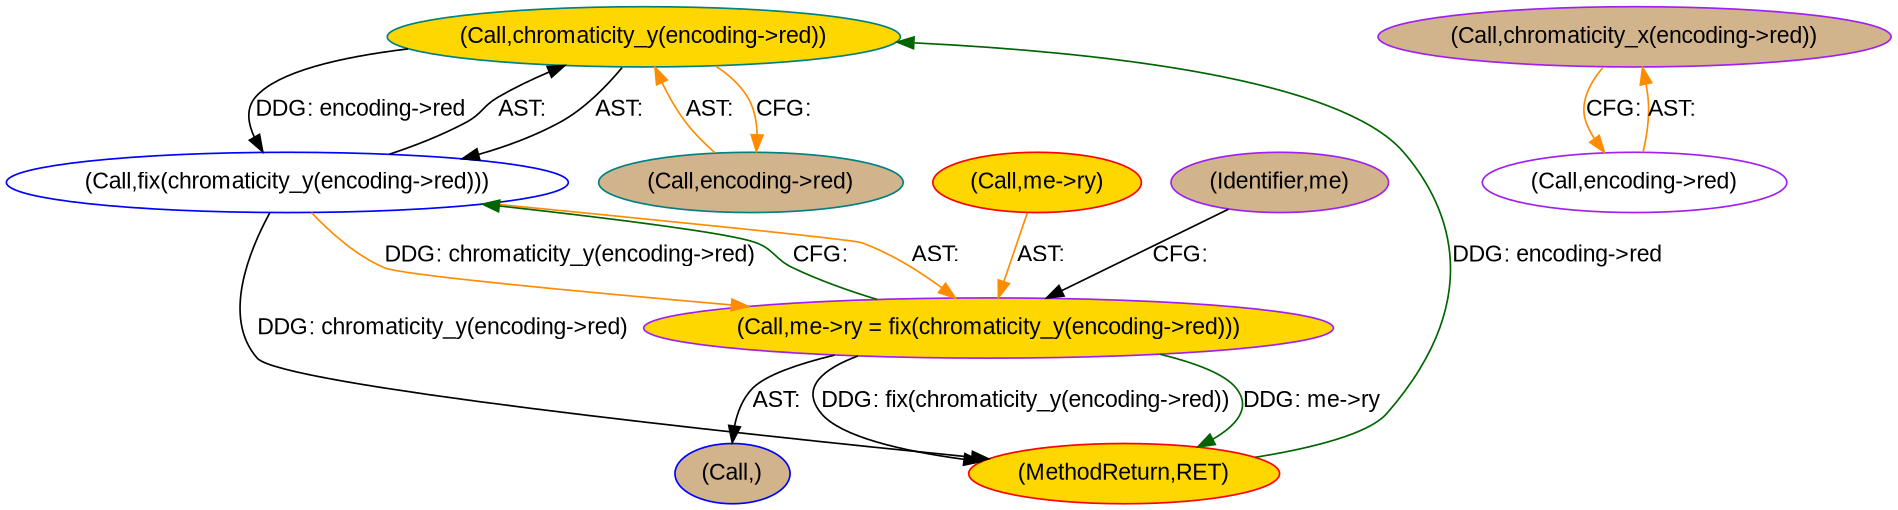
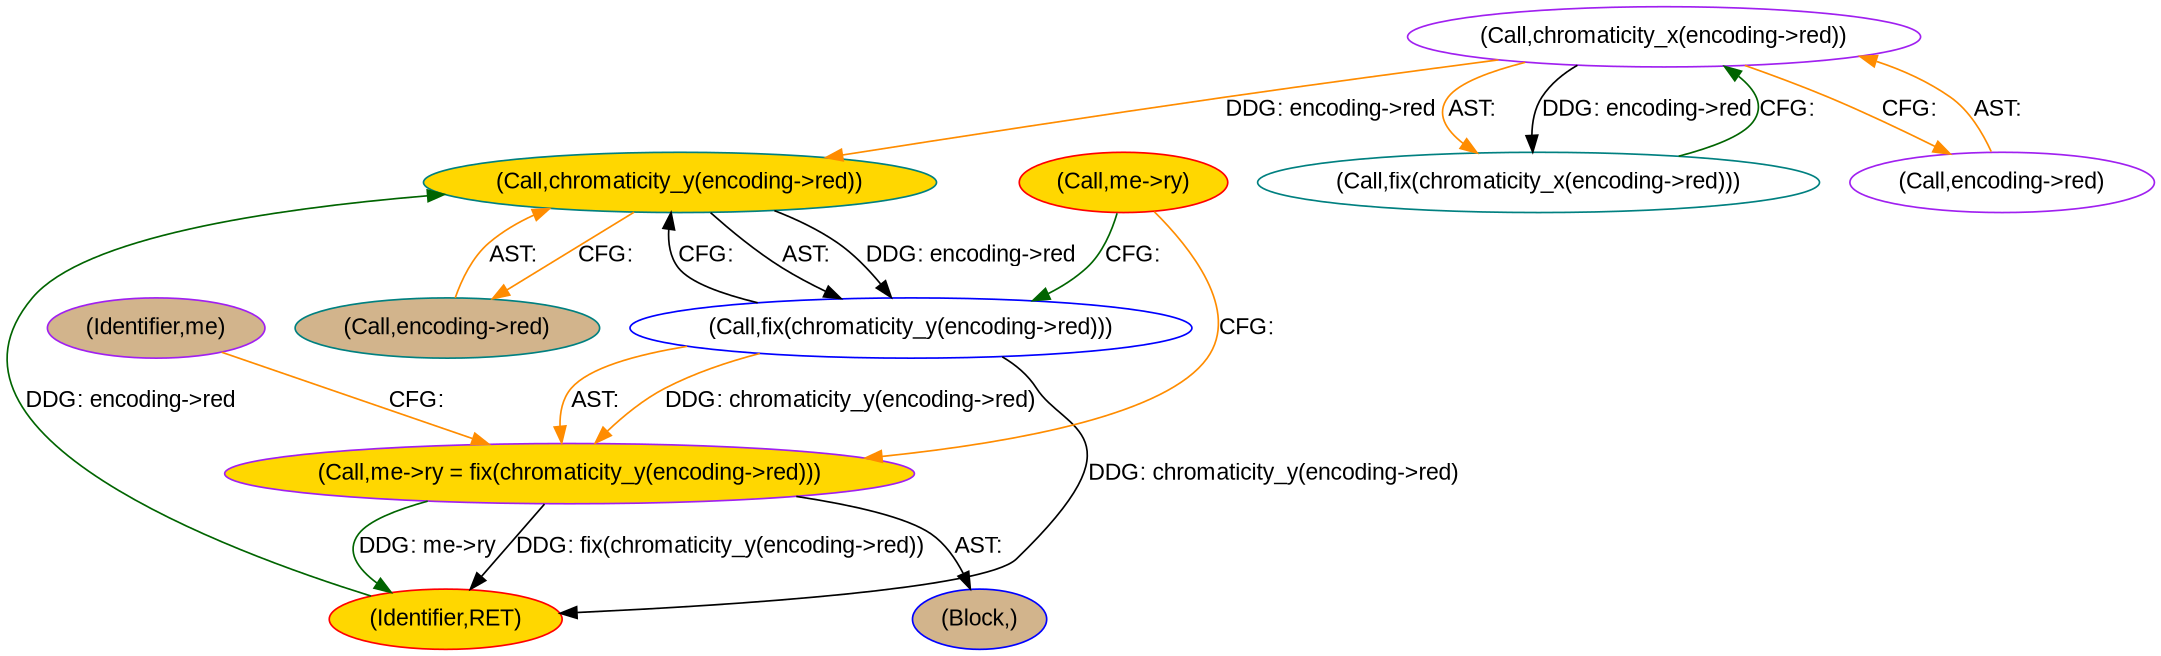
(1635, 37) -> (1664, 37)
none -> (1170, 105)
(526, 110) -> (709, 255)
none -> (1539, 182)
(744, 239) -> (1092, 262)
(1145, 250) -> (347, 395)
(1045, 255) -> (1250, 328)
(733, 474) -> (980, 619)
(1124, 474) -> (446, 619)
